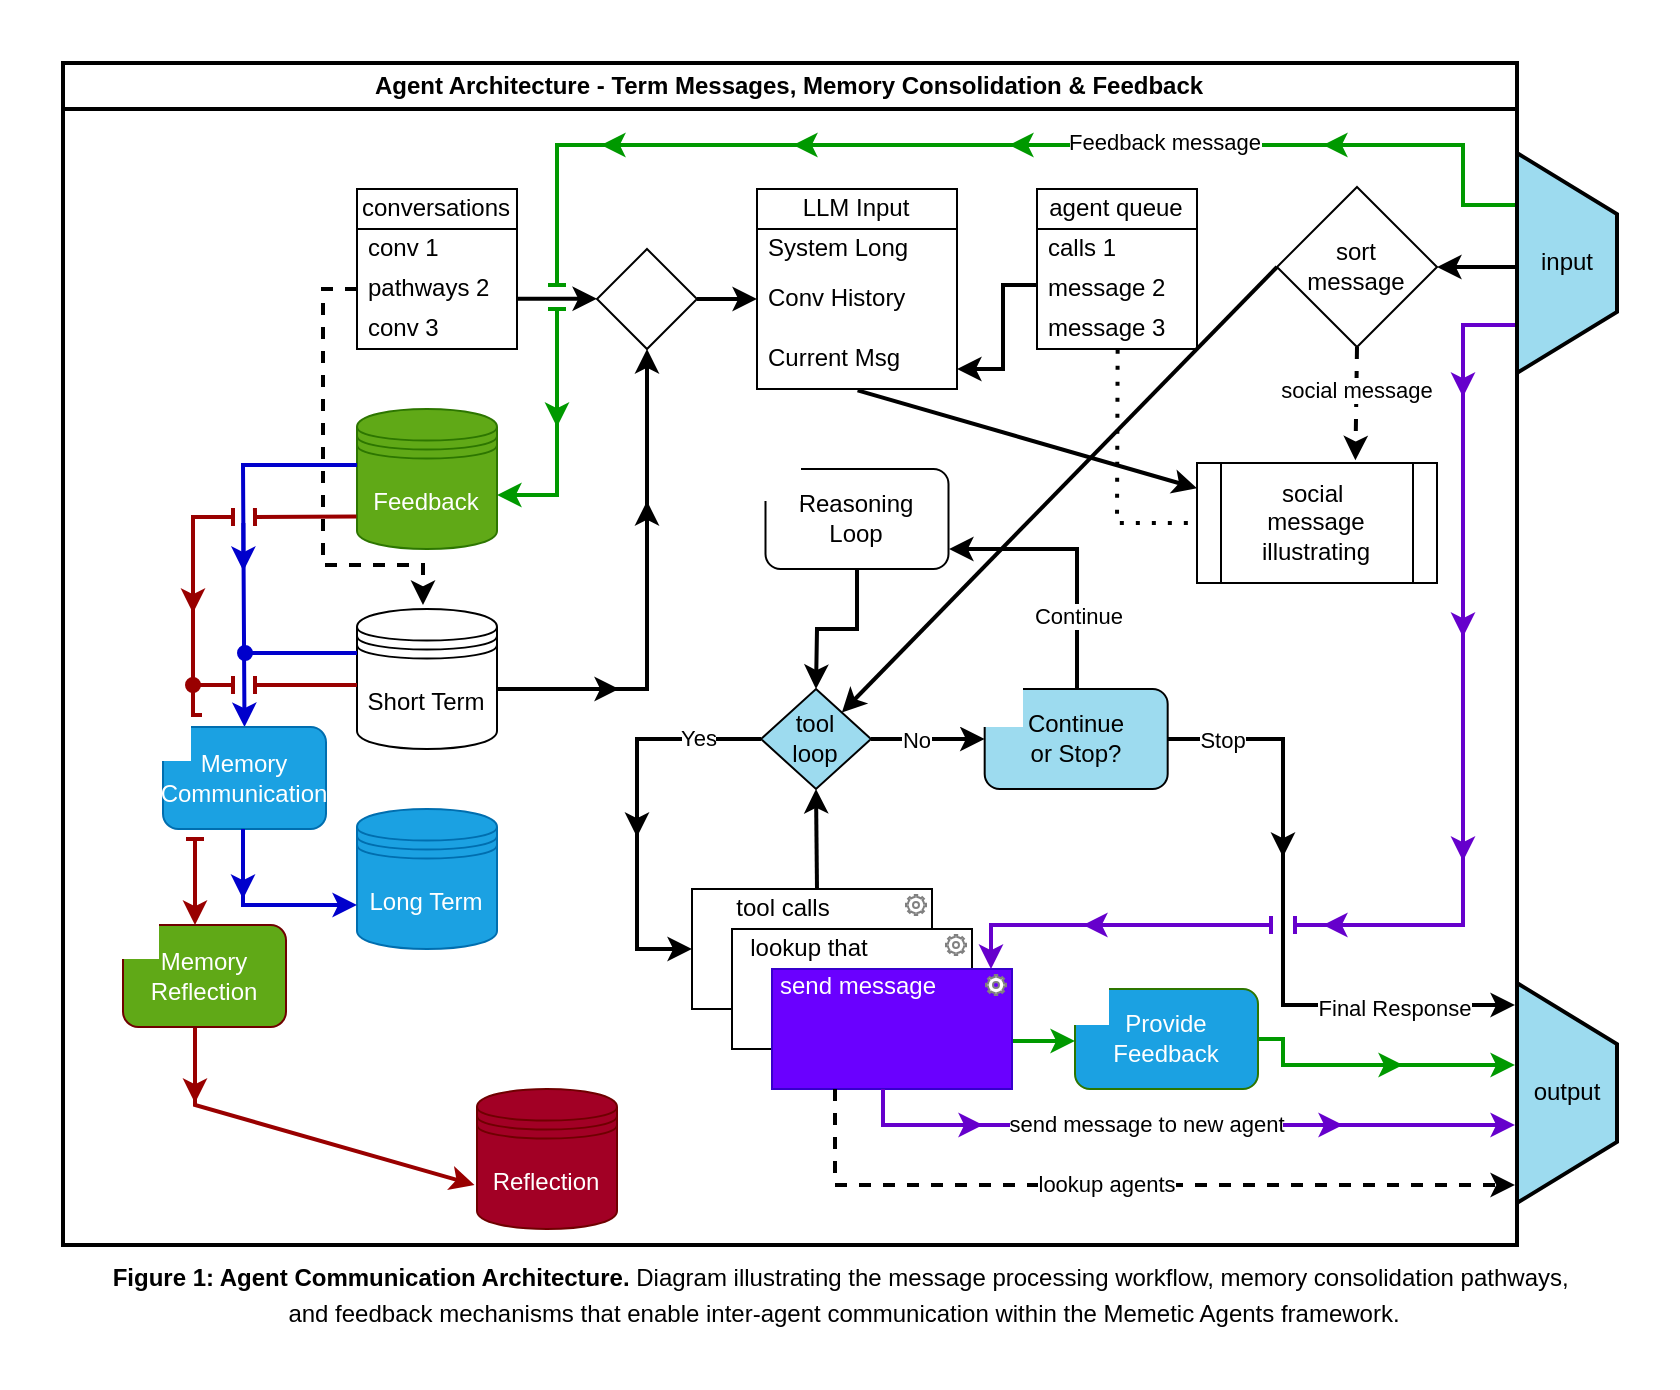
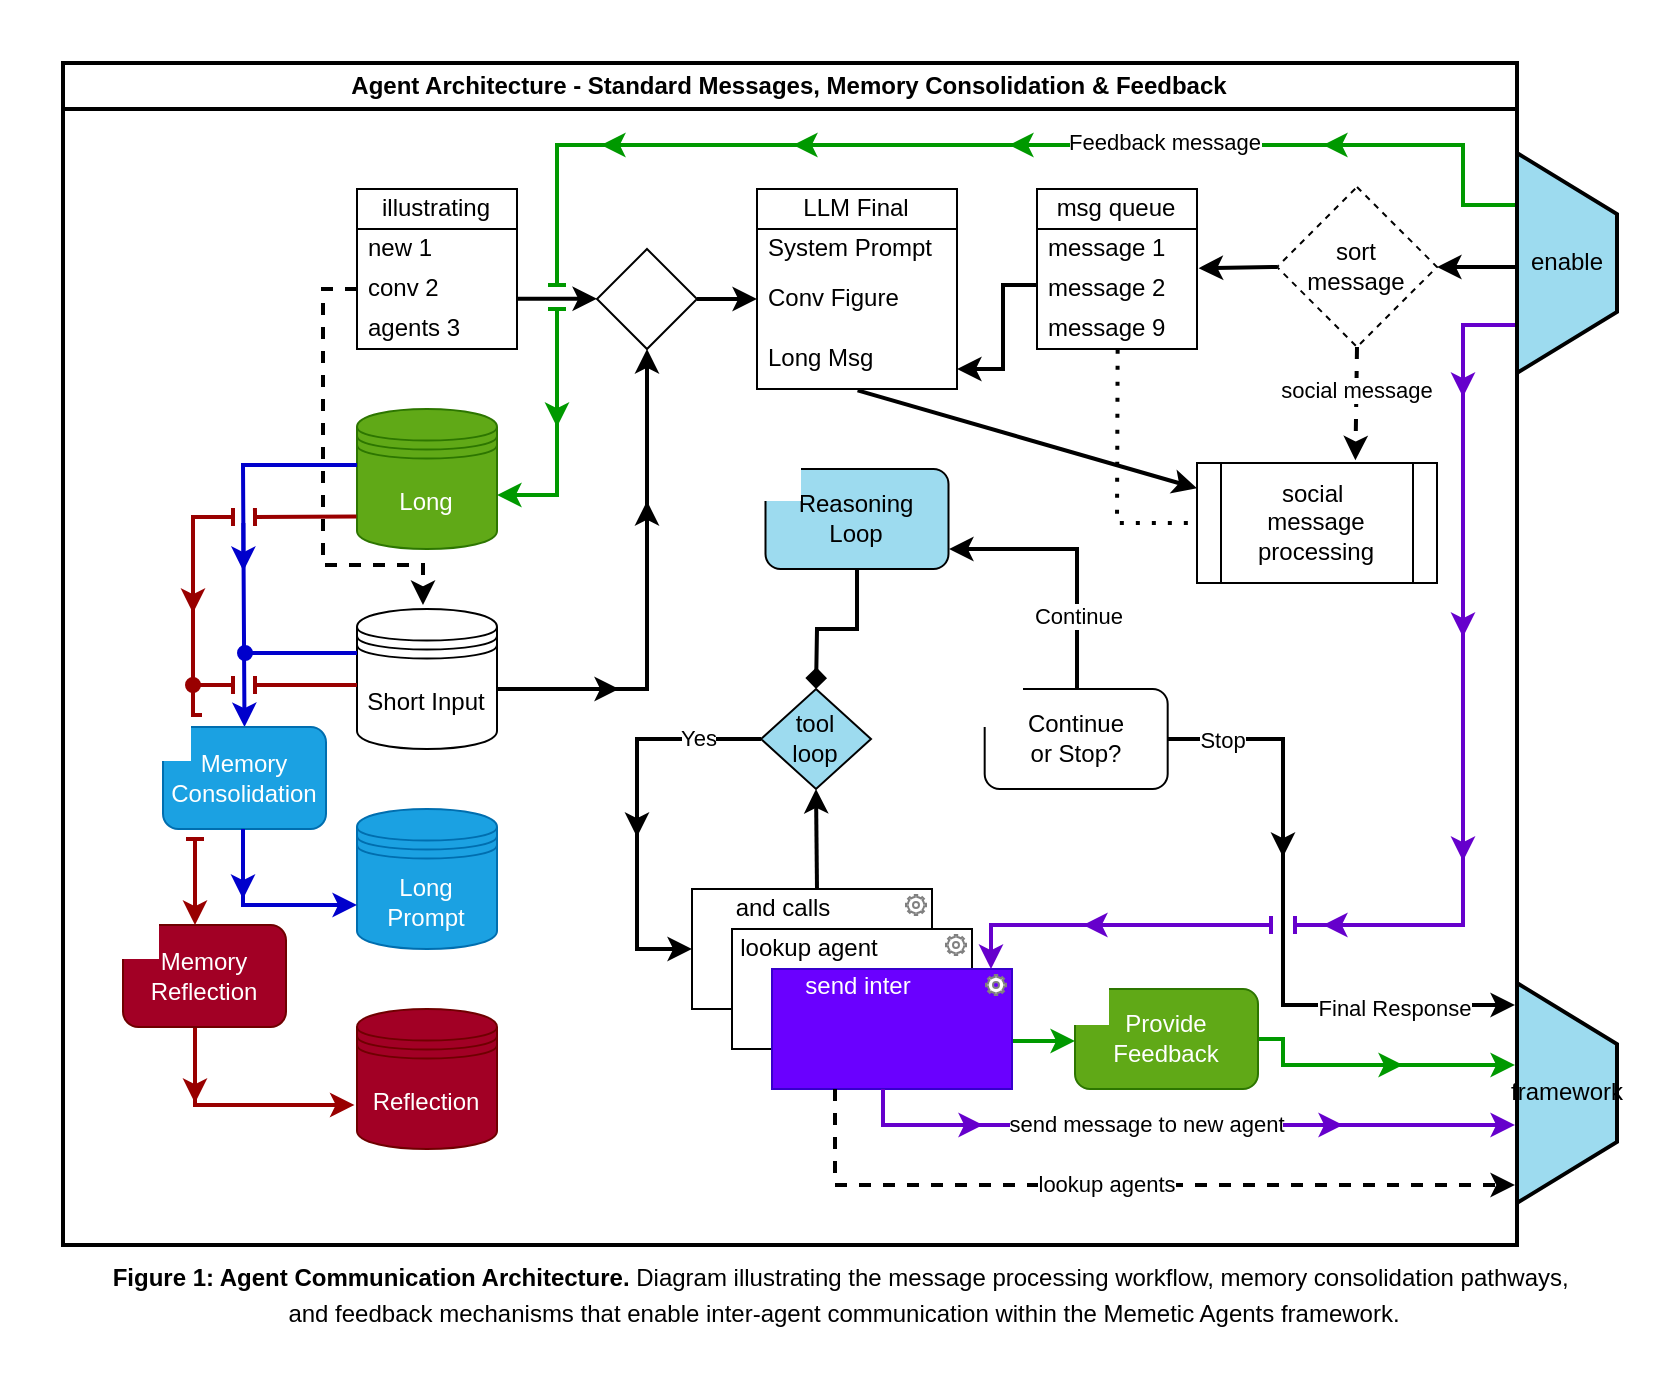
(790, 87) -> (790, 87)
(437, 209) -> (437, 209)
(857, 209) -> (857, 209)
(1117, 209) -> (1117, 209)
(406, 249) -> (399, 249)
(840, 249) -> (853, 249)
(1087, 249) -> (1106, 249)
(1568, 263) -> (1568, 263)
(1357, 267) -> (1357, 267)
(433, 289) -> (406, 289)
(843, 299) -> (837, 299)
(406, 329) -> (420, 329)
(1106, 329) -> (1106, 329)
(840, 359) -> (820, 359)
(427, 503) -> (427, 503)
(857, 519) -> (857, 519)
(1317, 523) -> (1317, 523)
(857, 569) -> (857, 569)
(926, 626) -> (1247, 267)
(427, 703) -> (427, 703)
(919, 739) -> none
(1076, 739) -> (1076, 739)
(245, 779) -> (245, 779)
(427, 903) -> (427, 903)
(784, 909) -> (784, 909)
(810, 949) -> (810, 949)
(205, 976) -> (205, 976)
(859, 987) -> (859, 987)
(1167, 1039) -> (1167, 1039)
(1568, 1093) -> (1568, 1093)
(547, 1159) -> (427, 1079)
